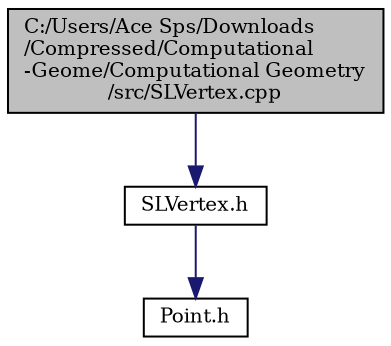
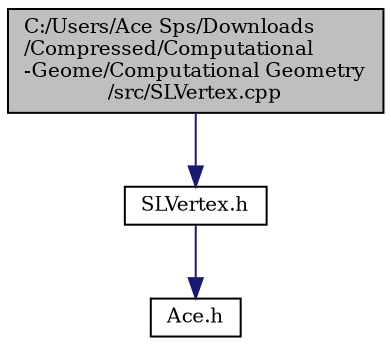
(196, 318) -> (196, 318)
